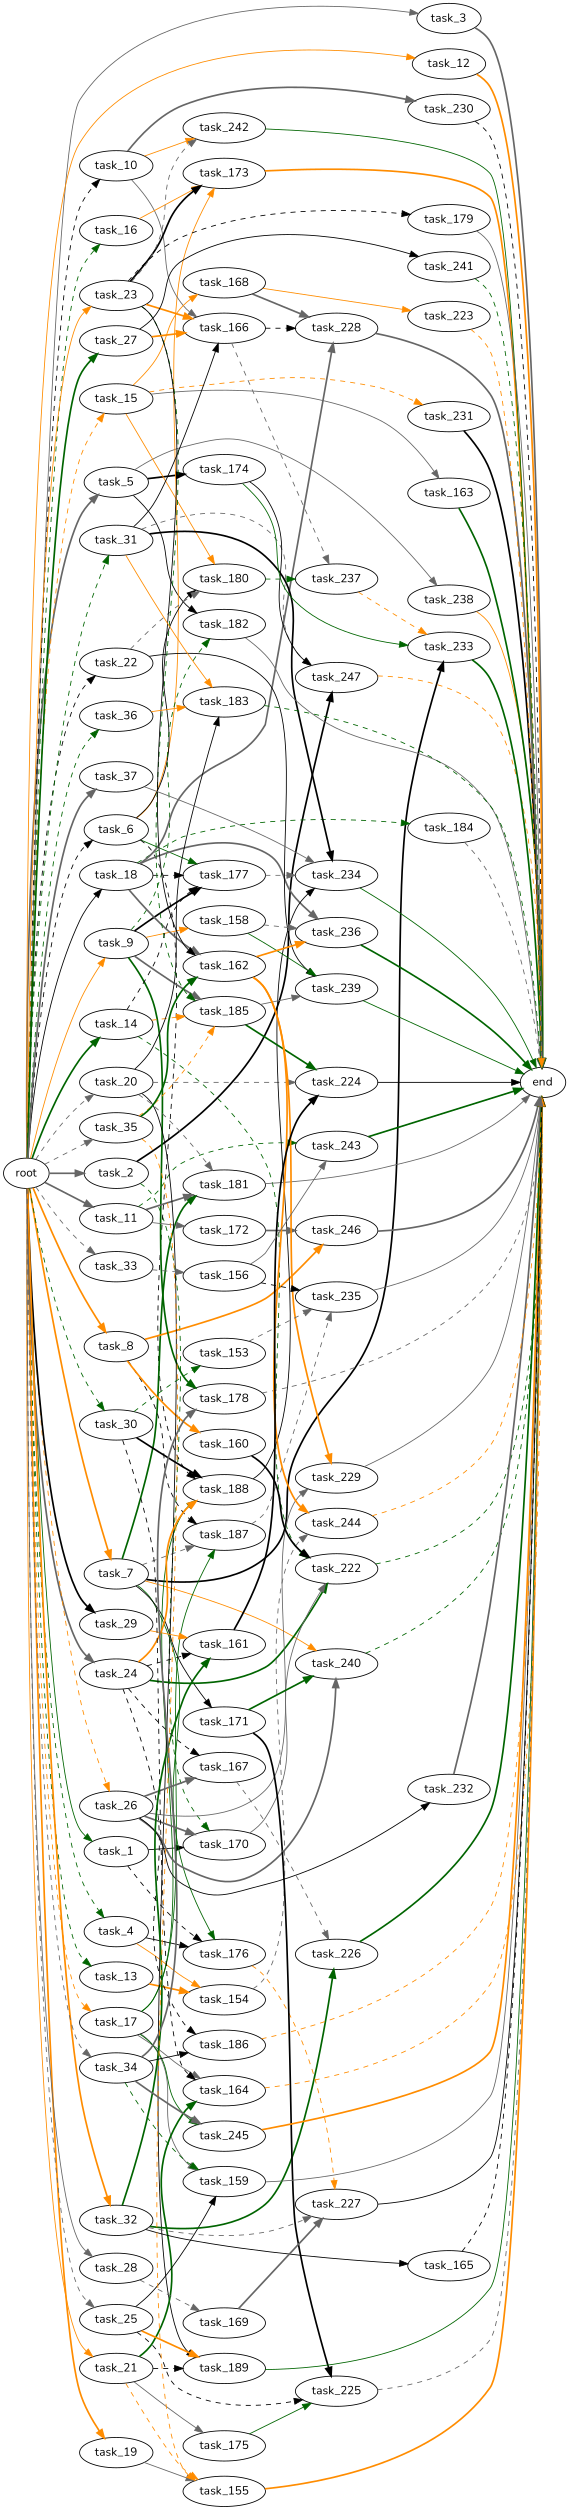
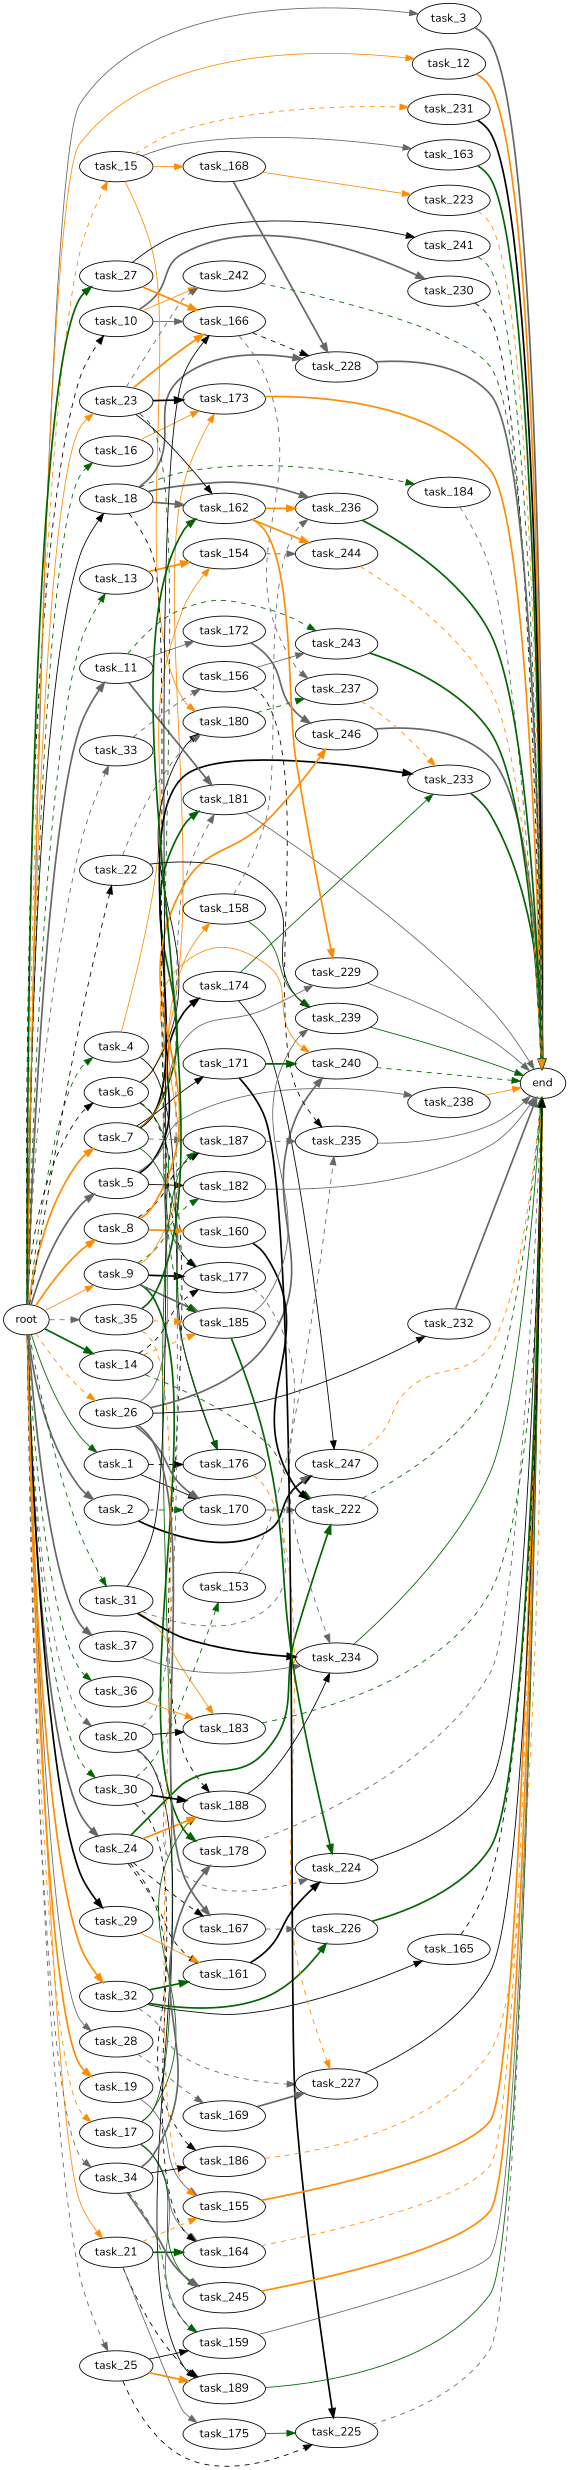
(449, 220) -> none
(522, 499) -> (502, 401)
